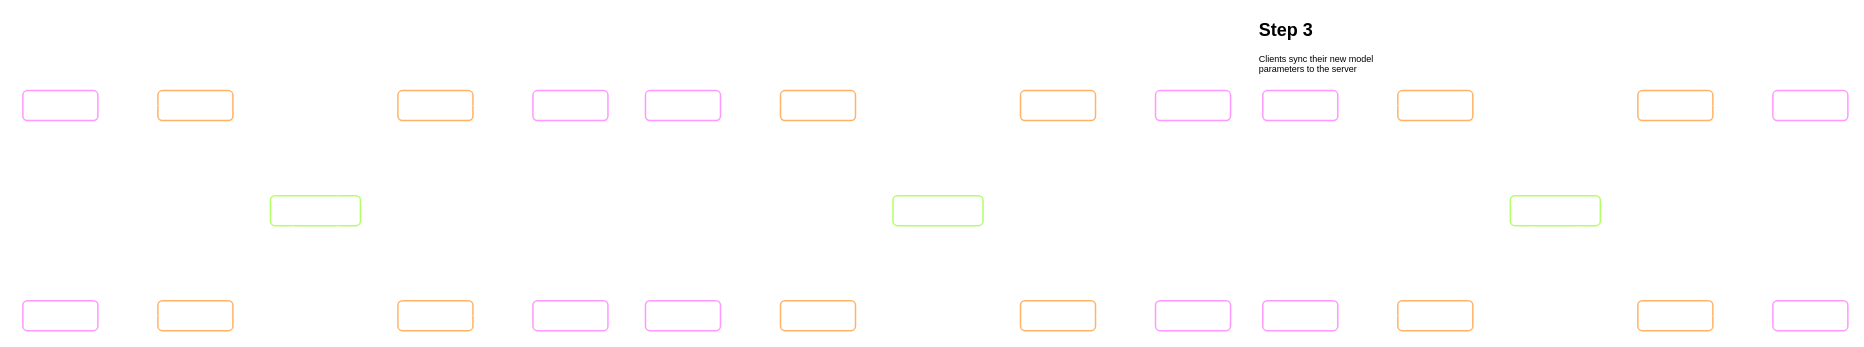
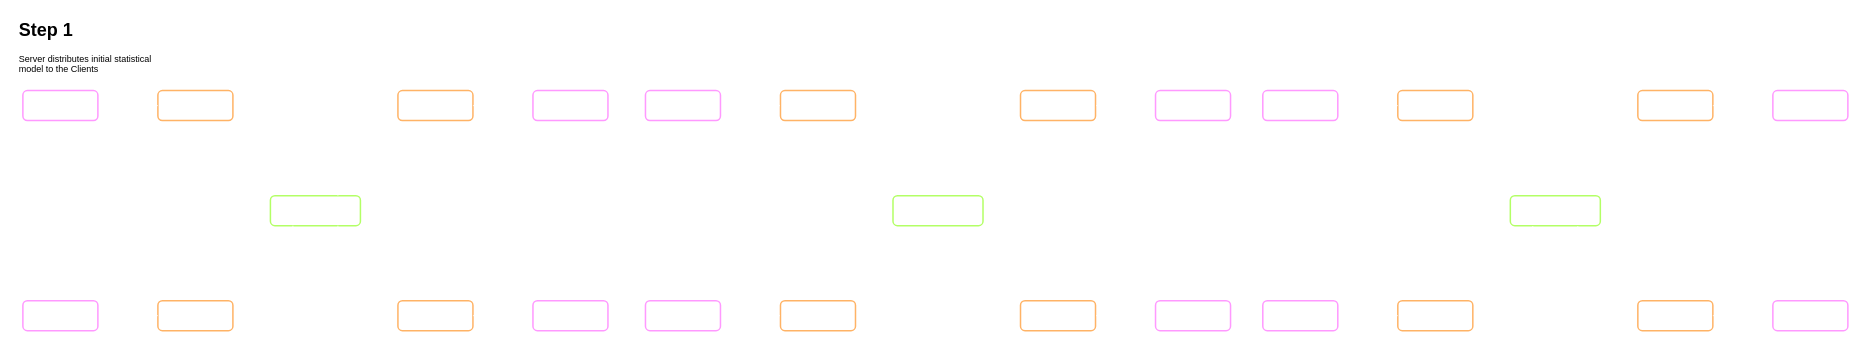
none -> (87, 53)
(1326, 53) -> none
